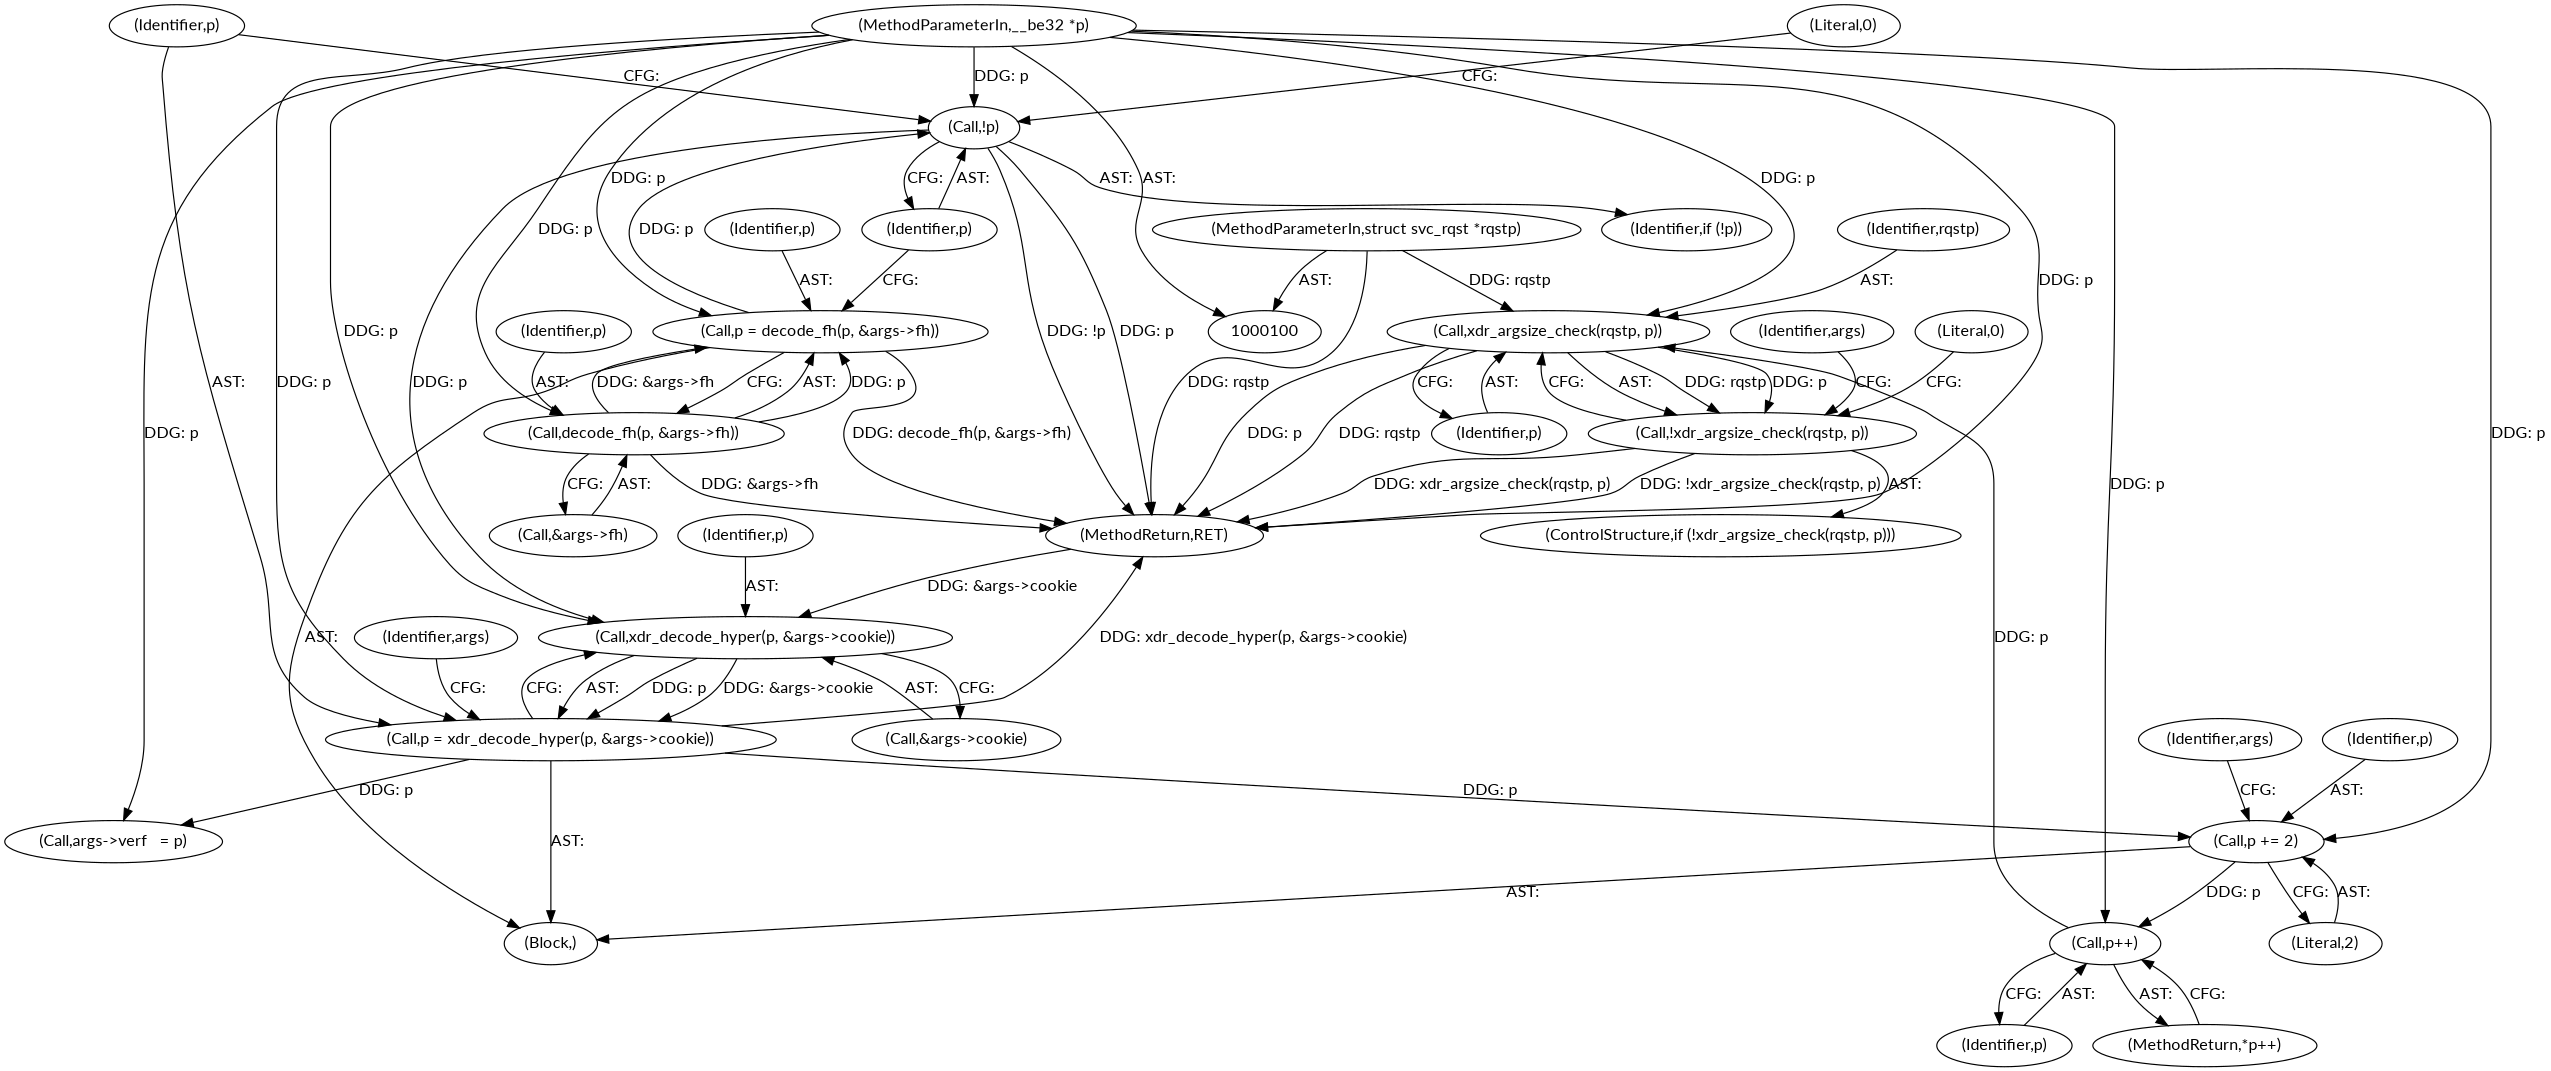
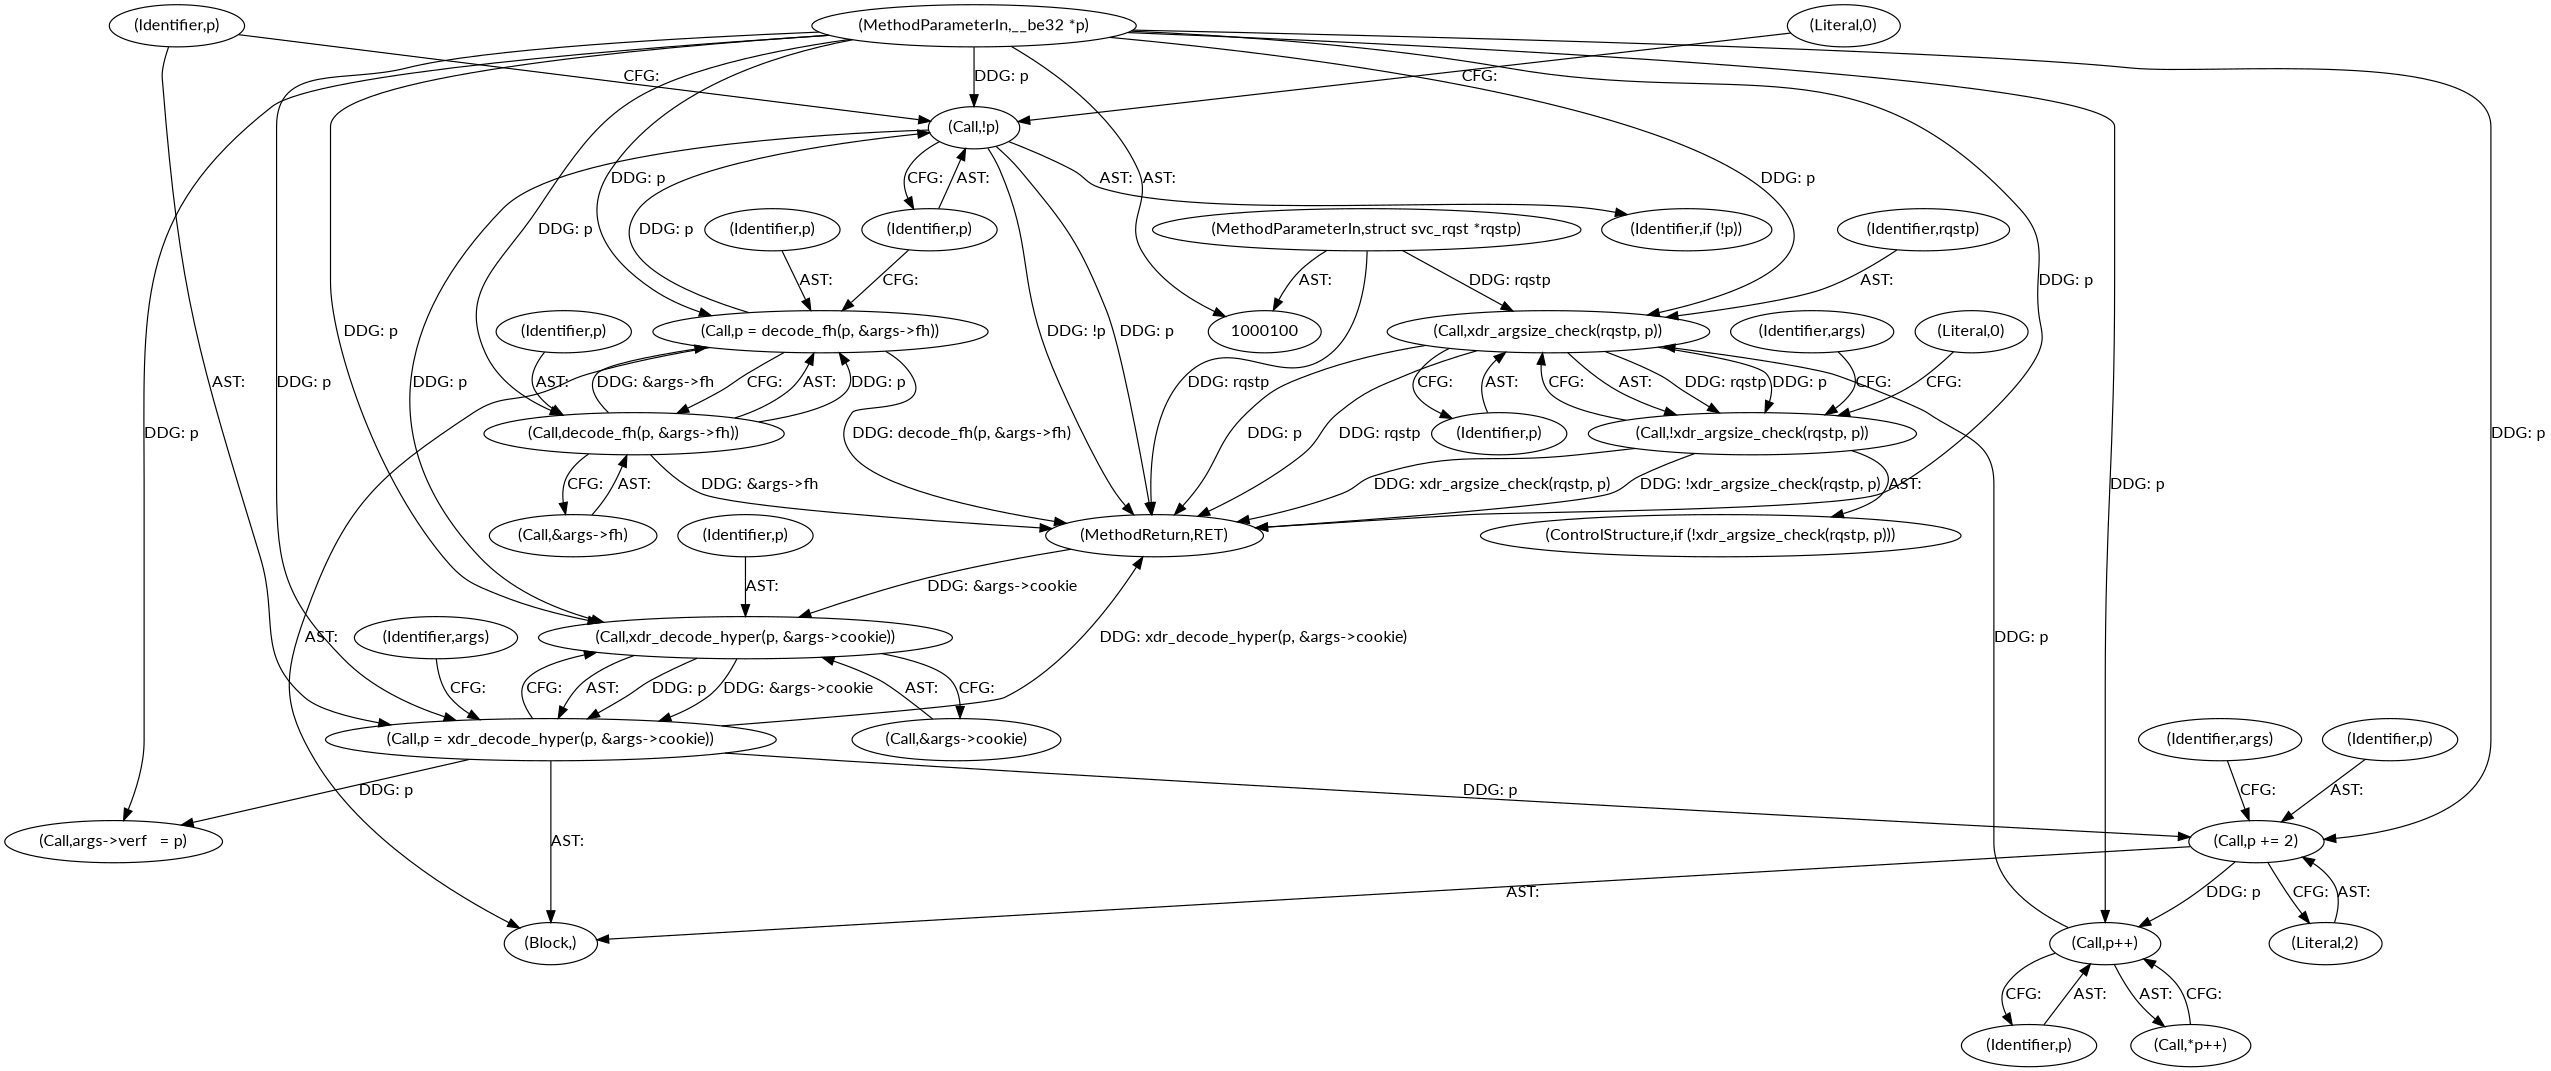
(2205, 1046) -> (2191, 1046)
